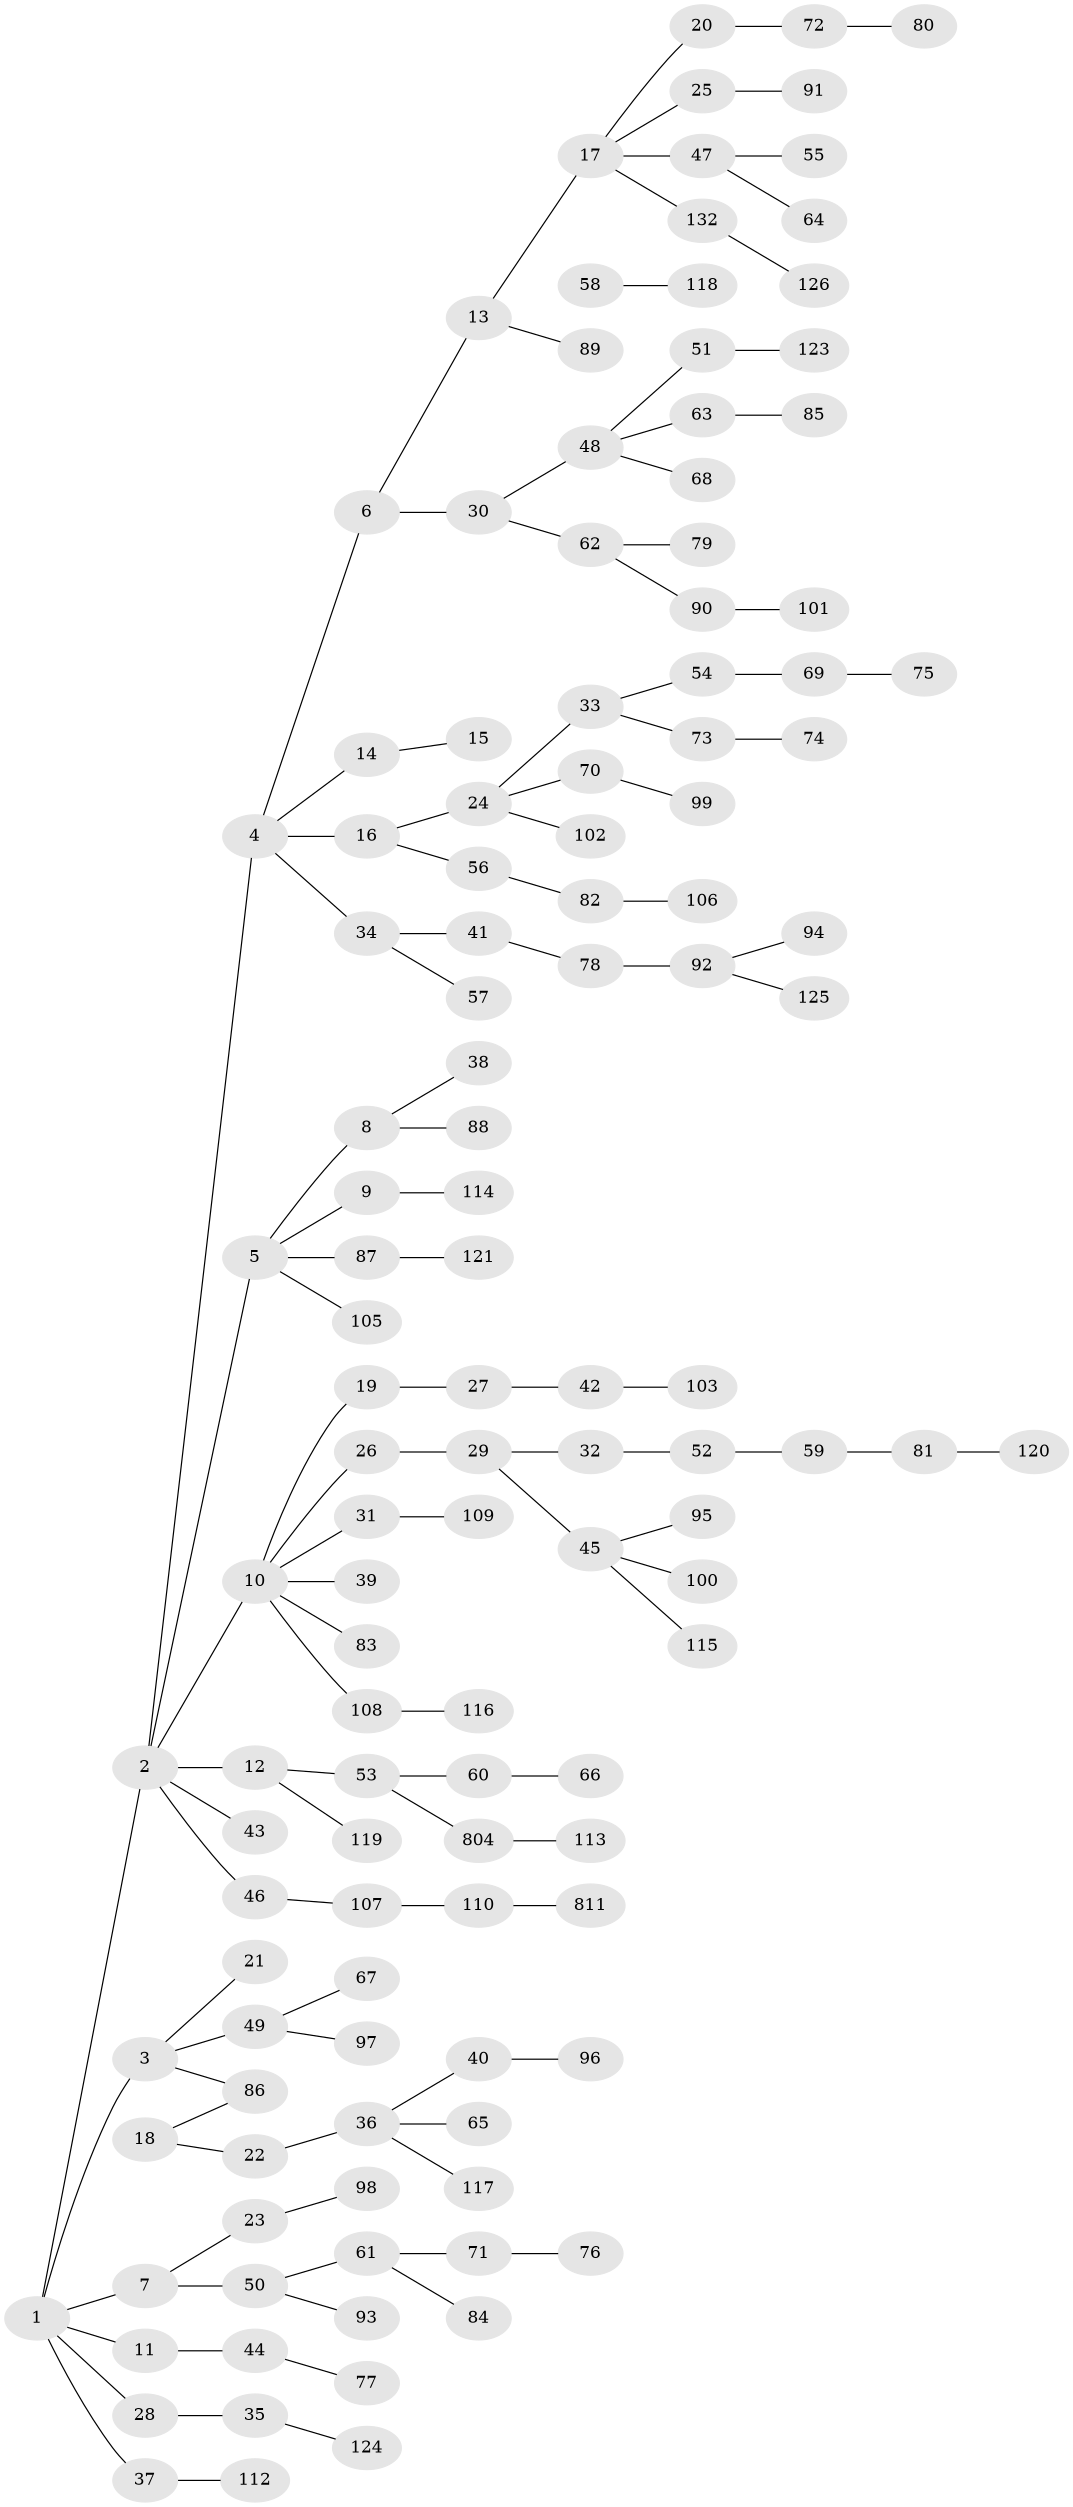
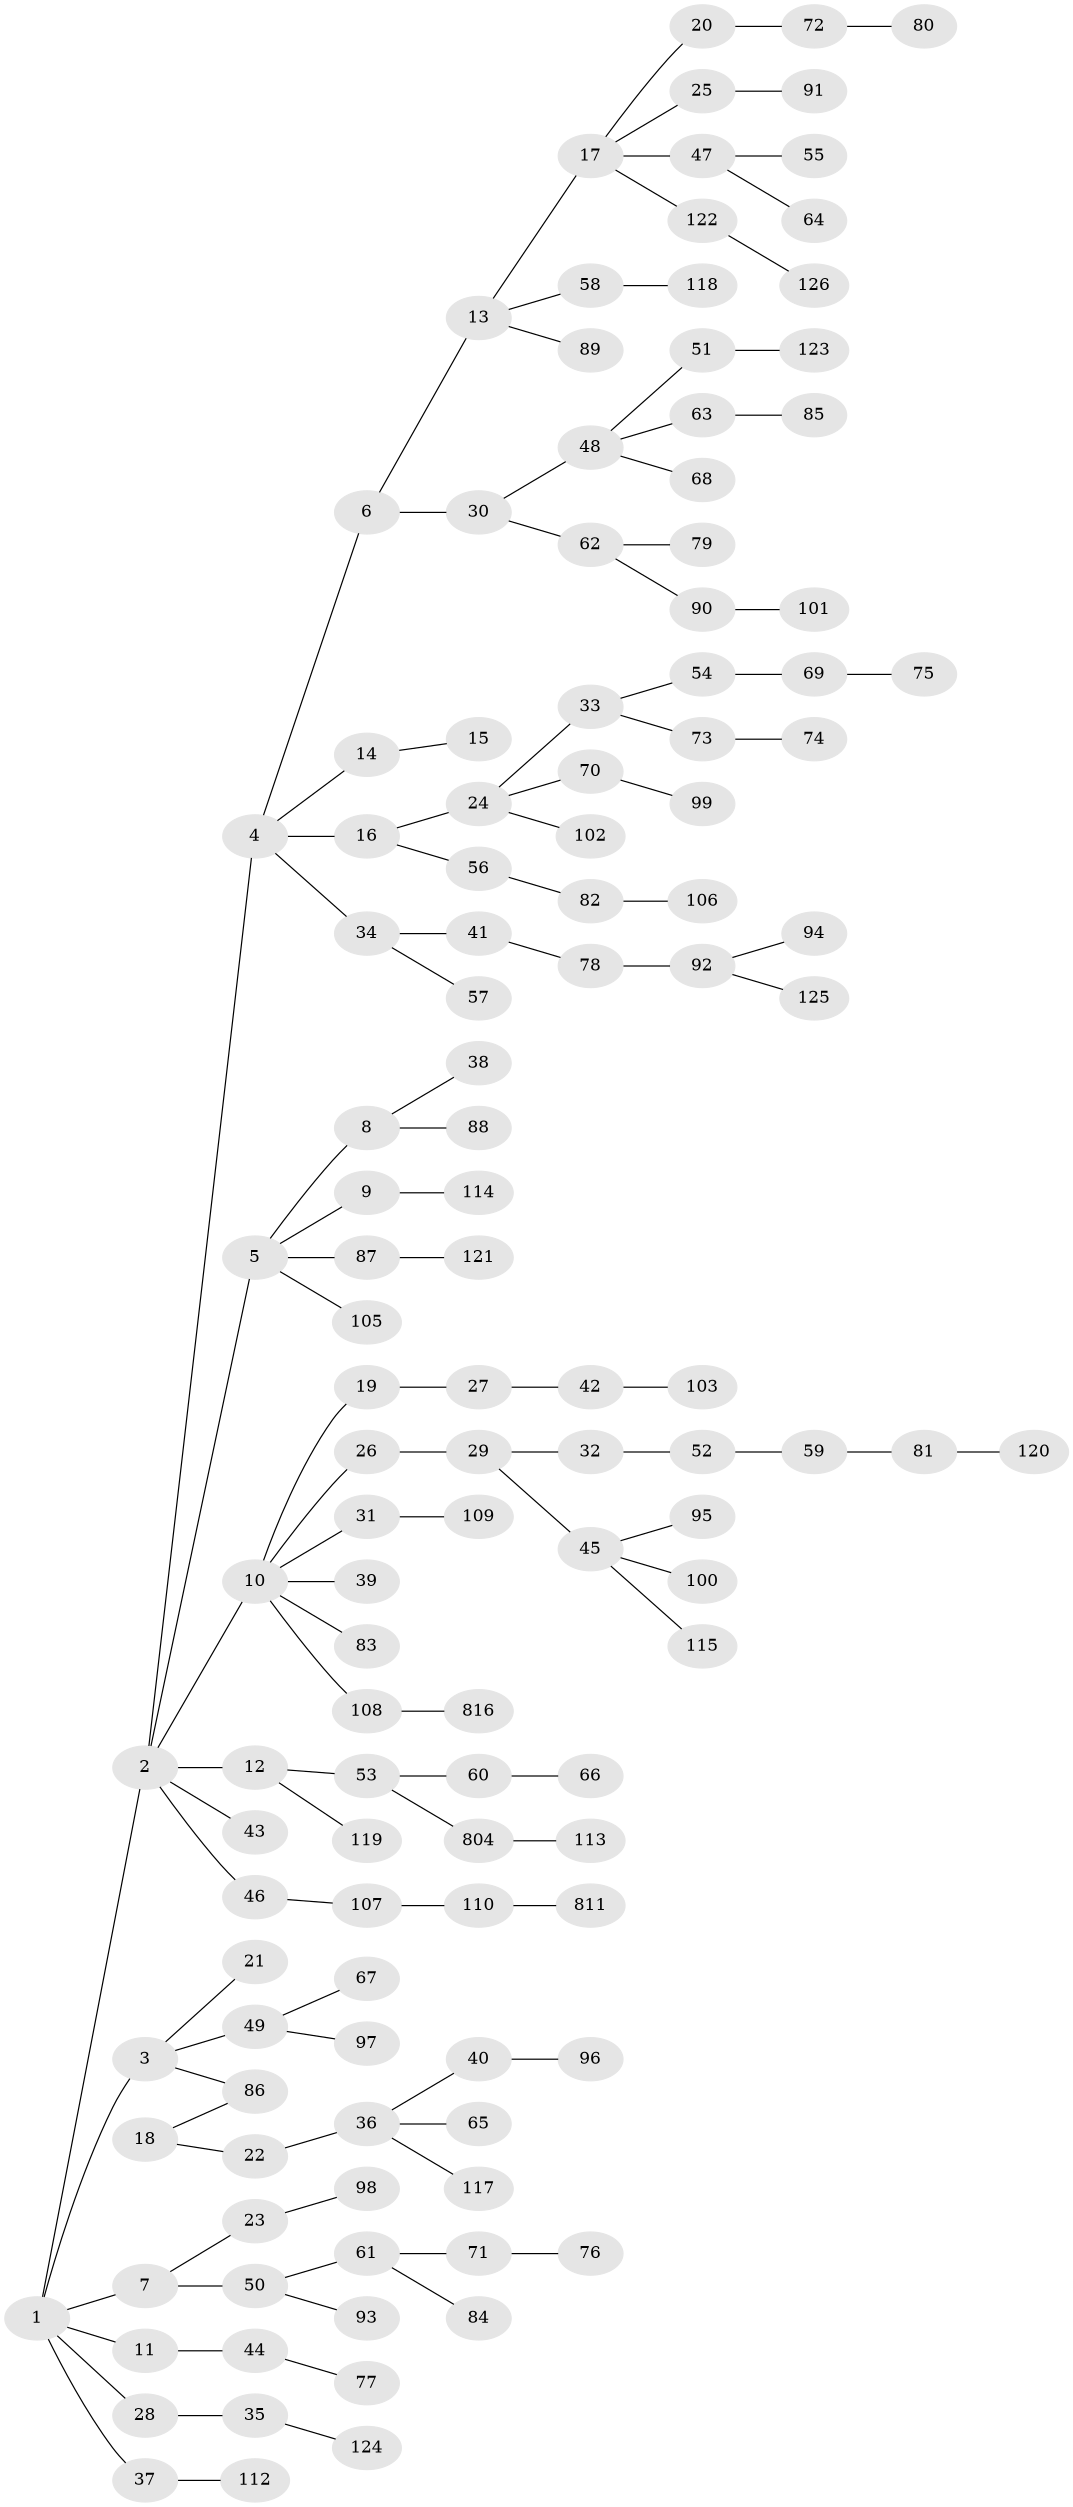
(702, 221) -> (702, 221)
none -> (535, 302)
(479, 1711) -> (479, 1711)
